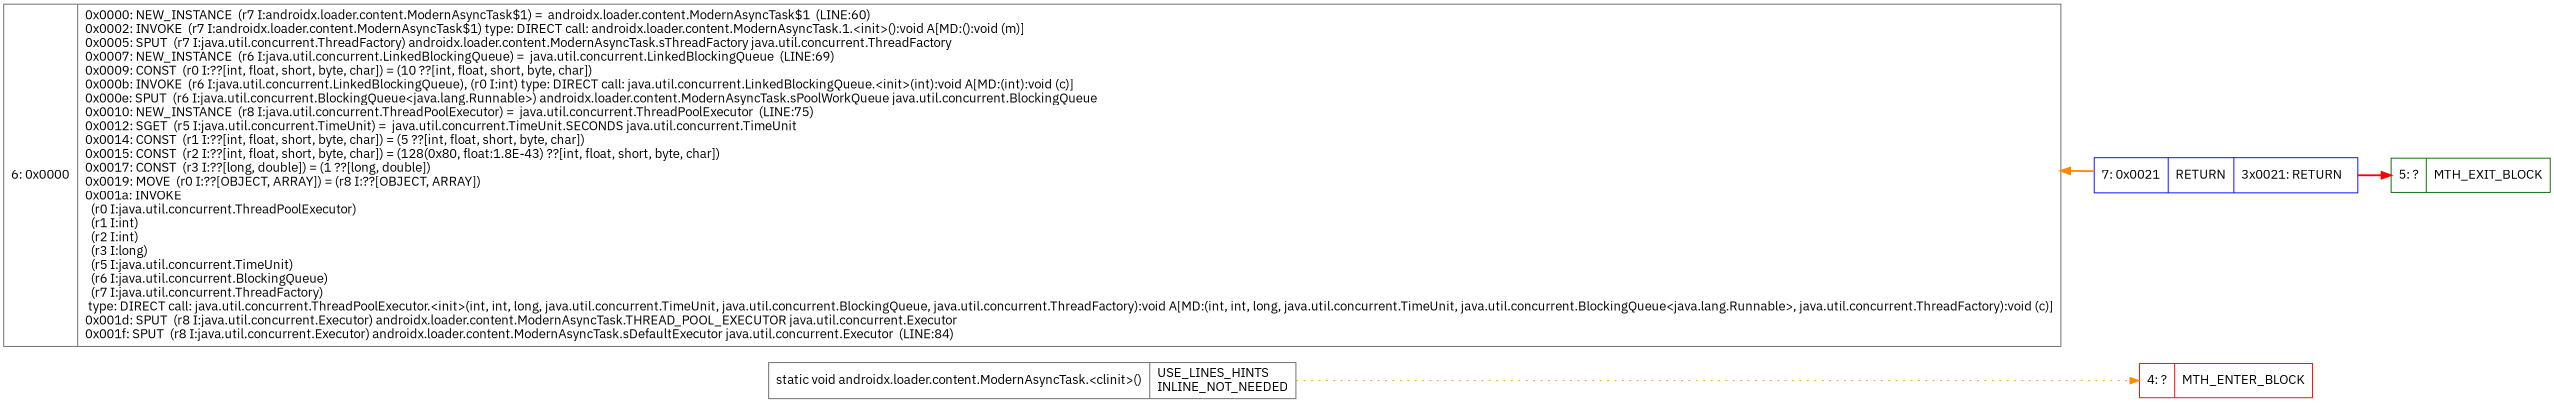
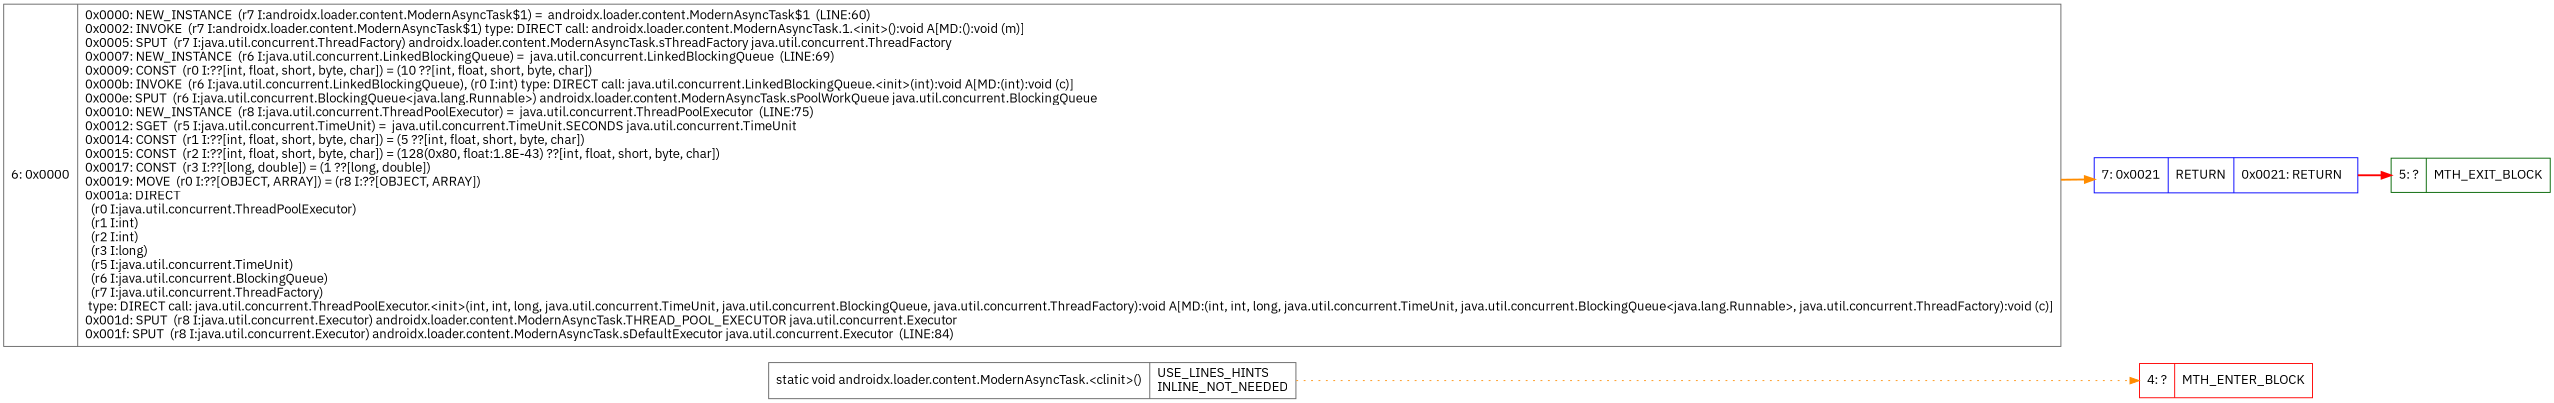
(2082, 171) -> (2073, 180)
(2296, 175) -> (2296, 175)
(136, 196) -> (136, 196)
